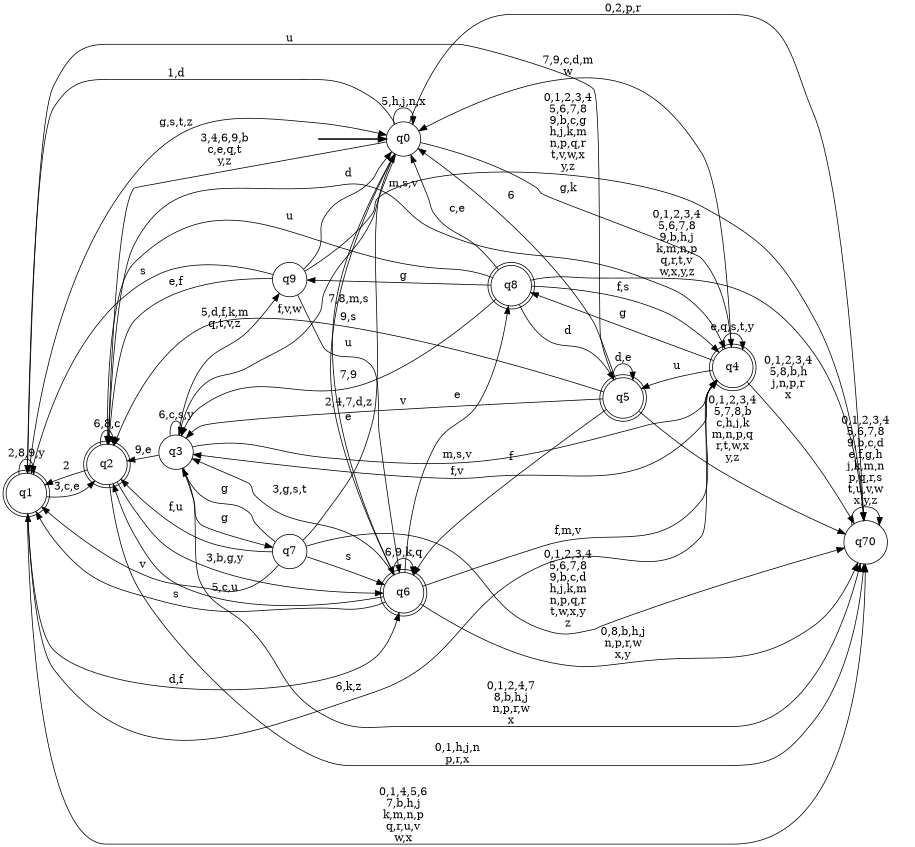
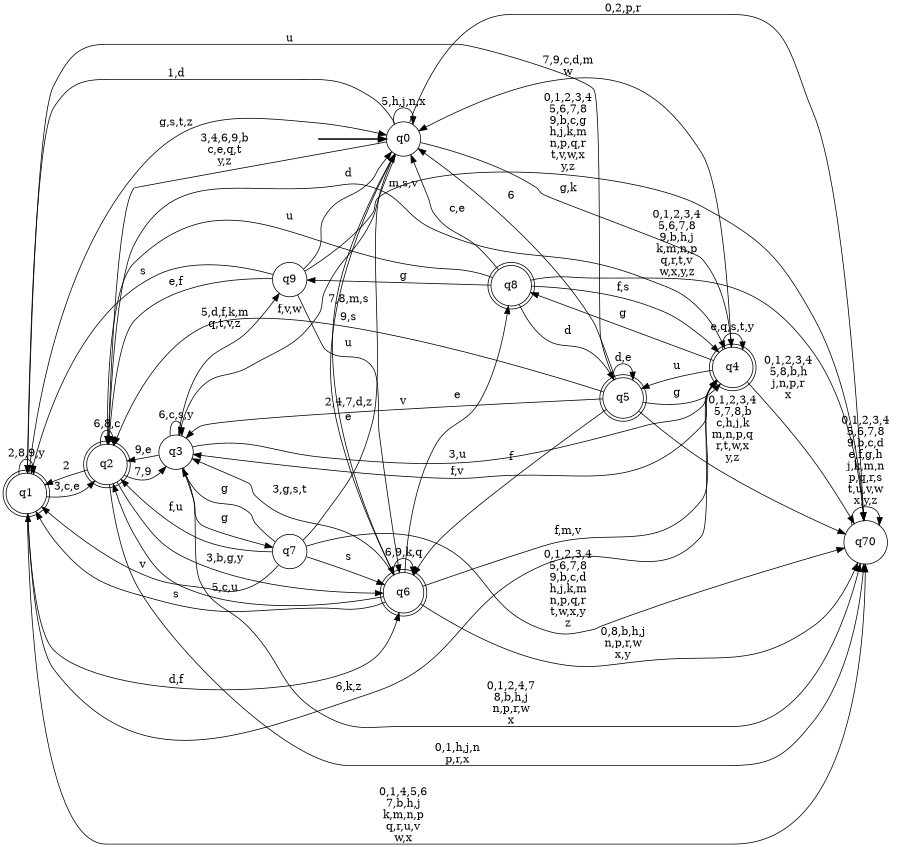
(346, 389) -> (143, 480)
none -> (681, 404)
(457, 455) -> (457, 455)
